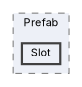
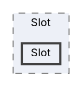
(41, 24) -> (41, 24)
